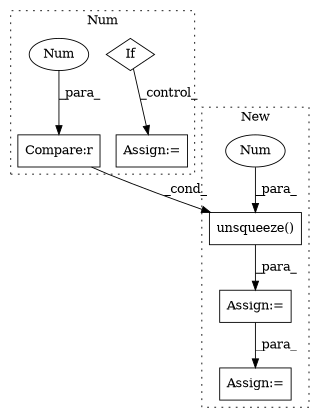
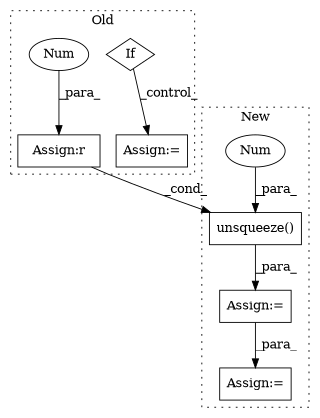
(103, 21) -> (103, 21)
(59, 151) -> (59, 151)
